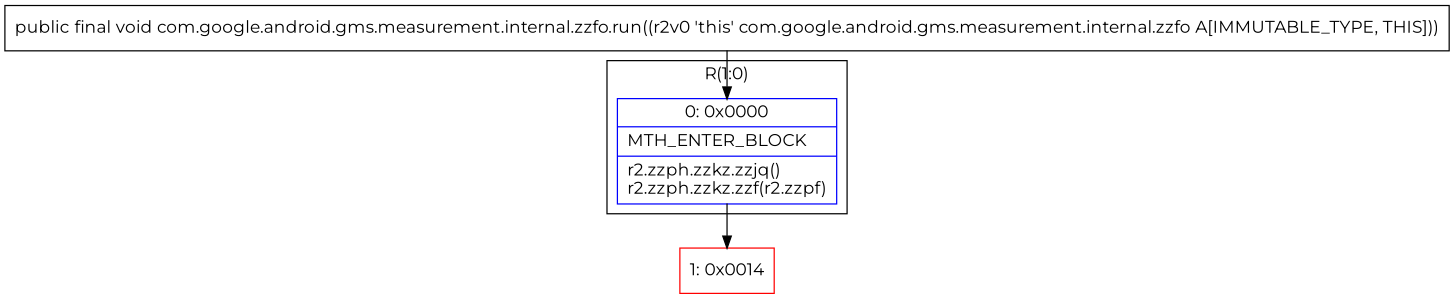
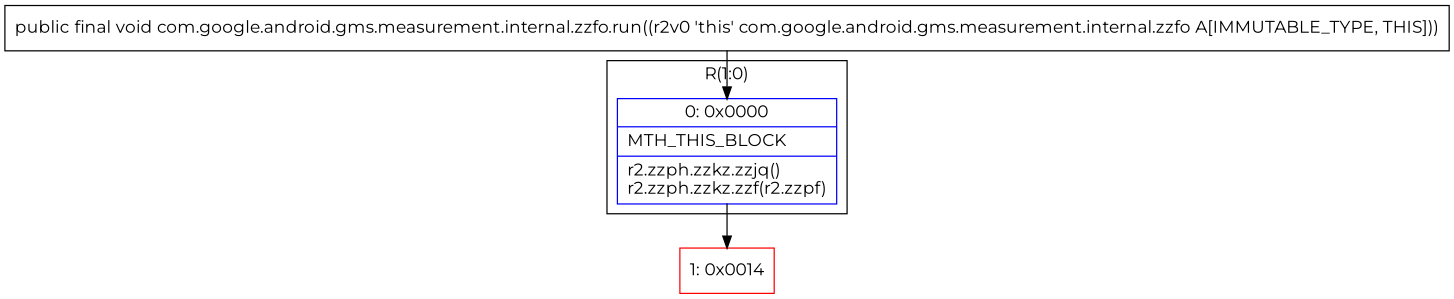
(717, 141) -> (707, 141)
